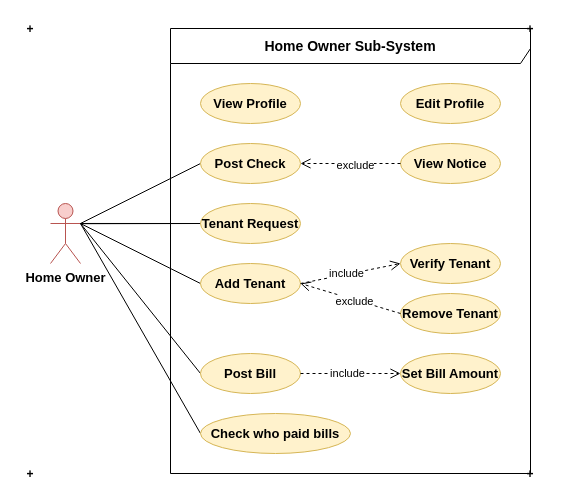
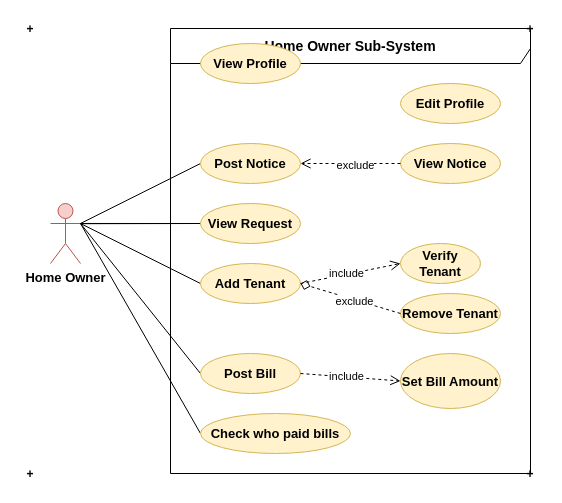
(251, 104) -> (251, 64)
(251, 164) -> (251, 164)
(251, 224) -> (251, 224)
(451, 264) -> (441, 264)
(307, 286) -> (311, 287)
(451, 374) -> (451, 381)
